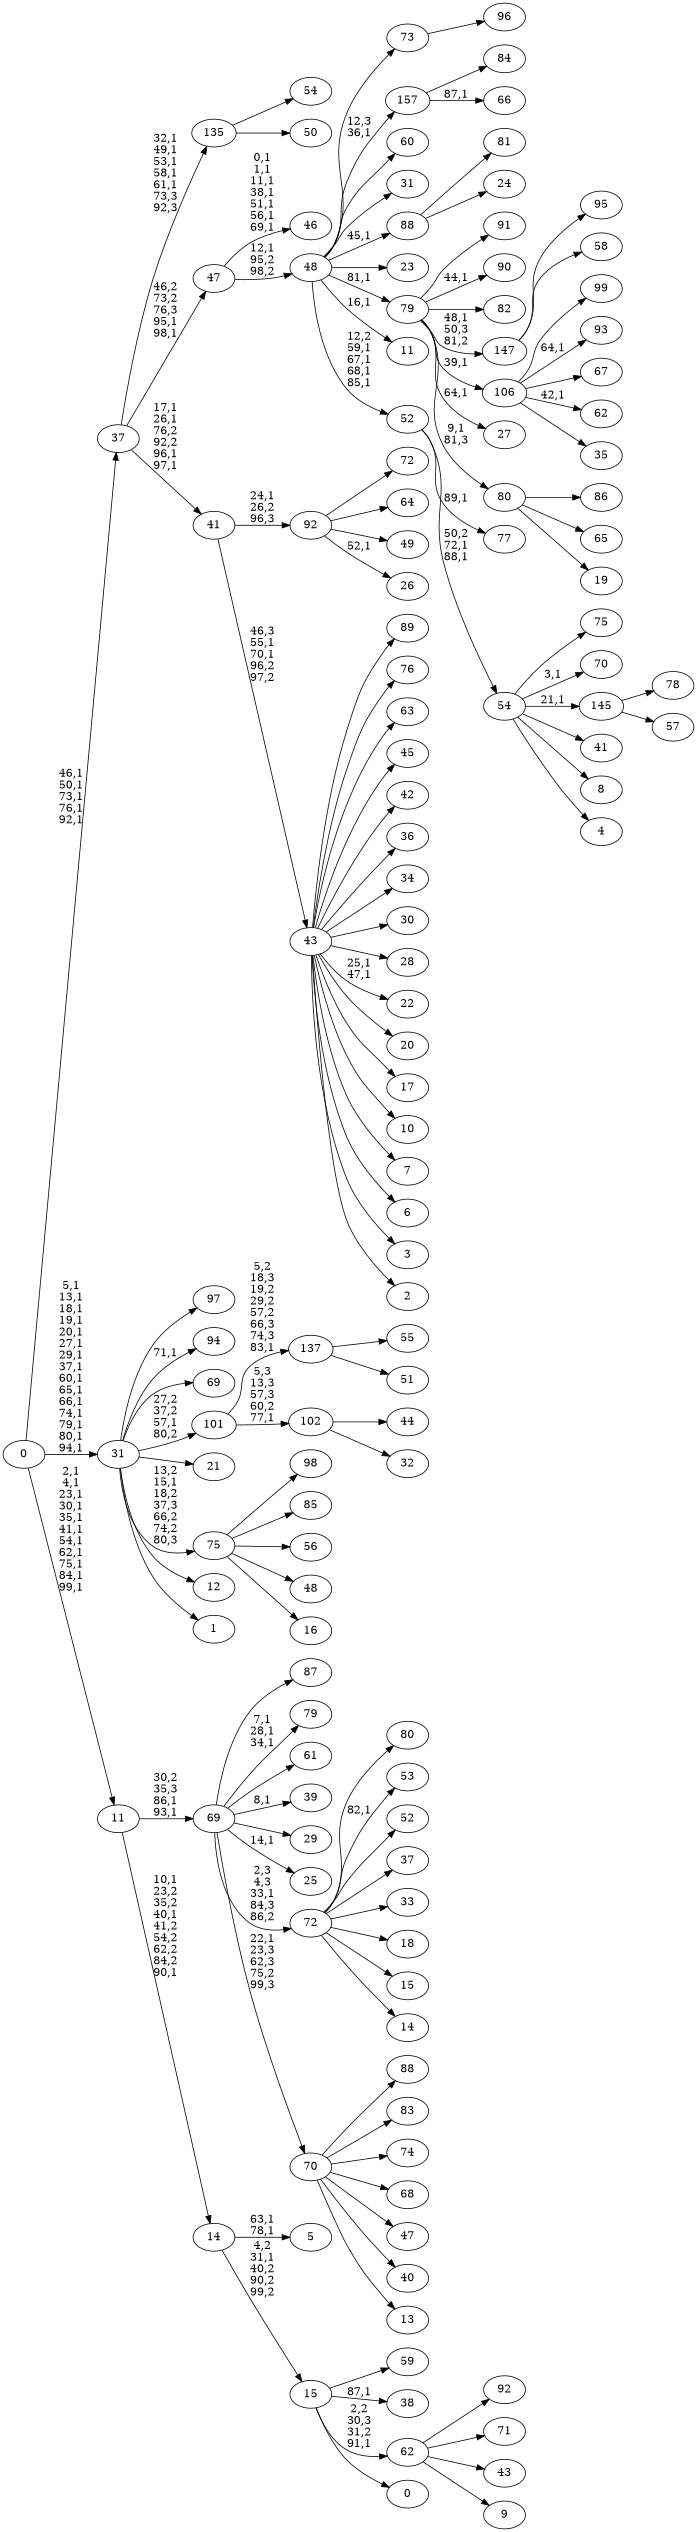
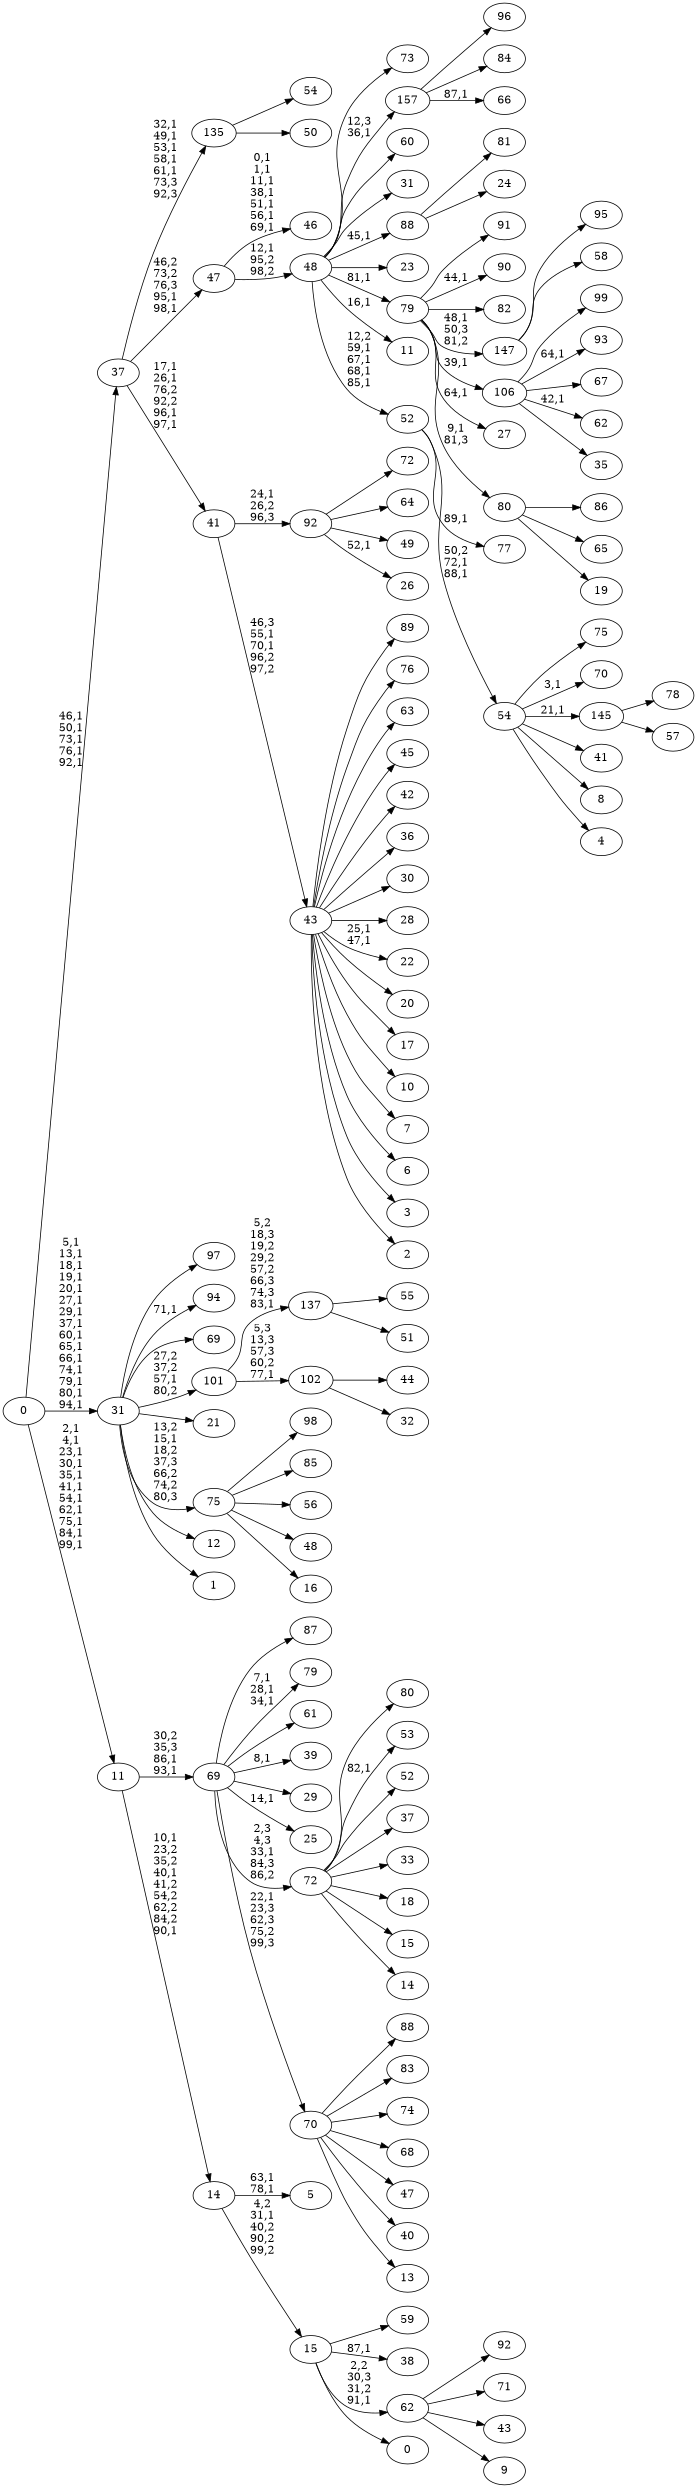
(452, 28) -> (453, 61)
(408, 879) -> none
